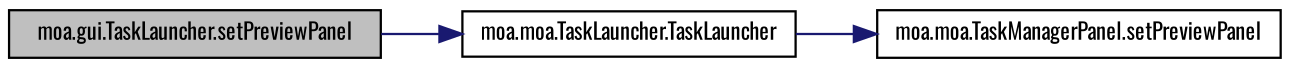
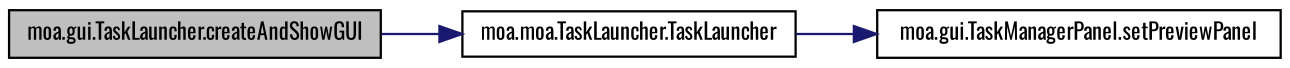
(195, 34) -> (195, 34)
(1079, 34) -> (1079, 34)
